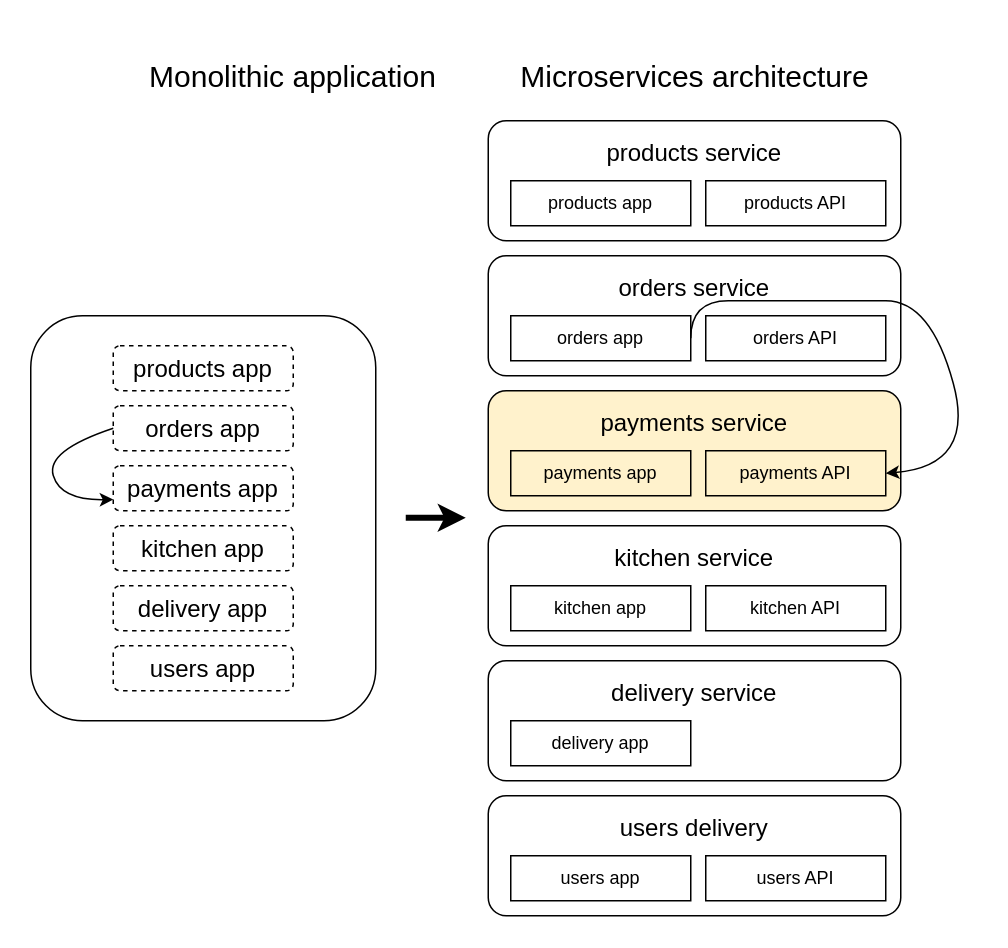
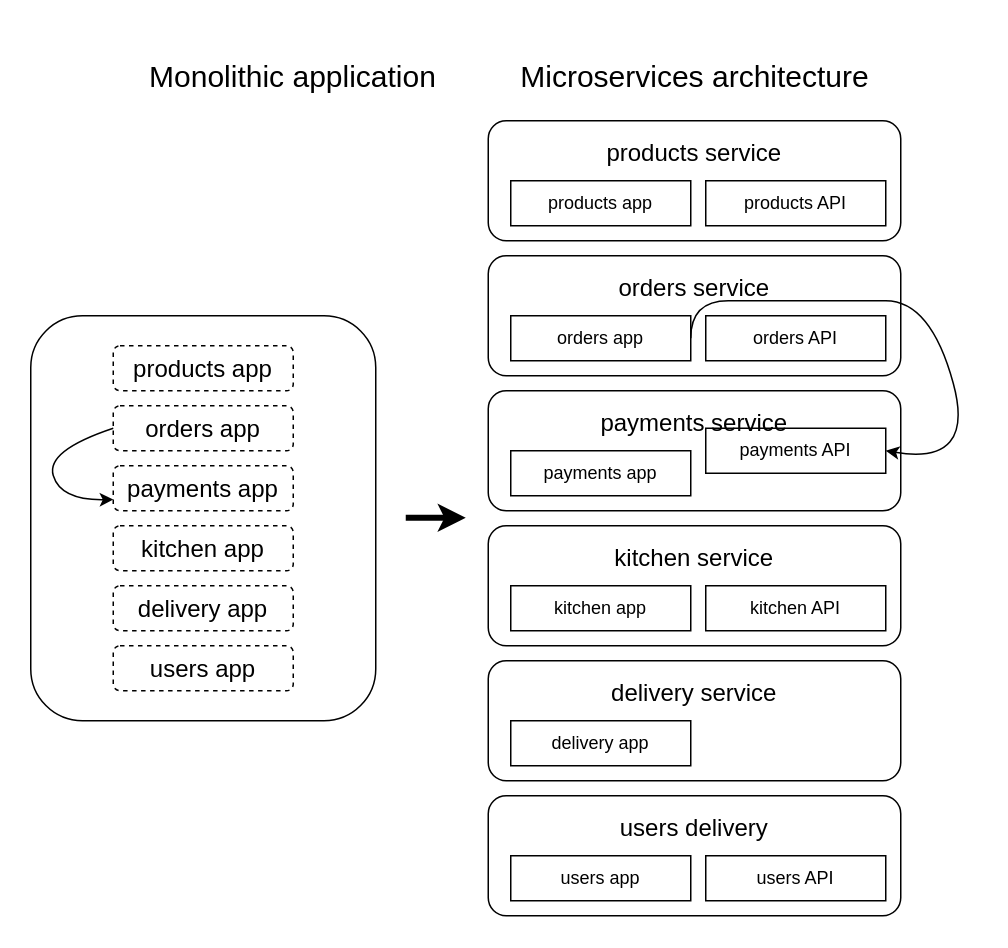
(695, 451) -> (695, 451)
(796, 473) -> (796, 451)
